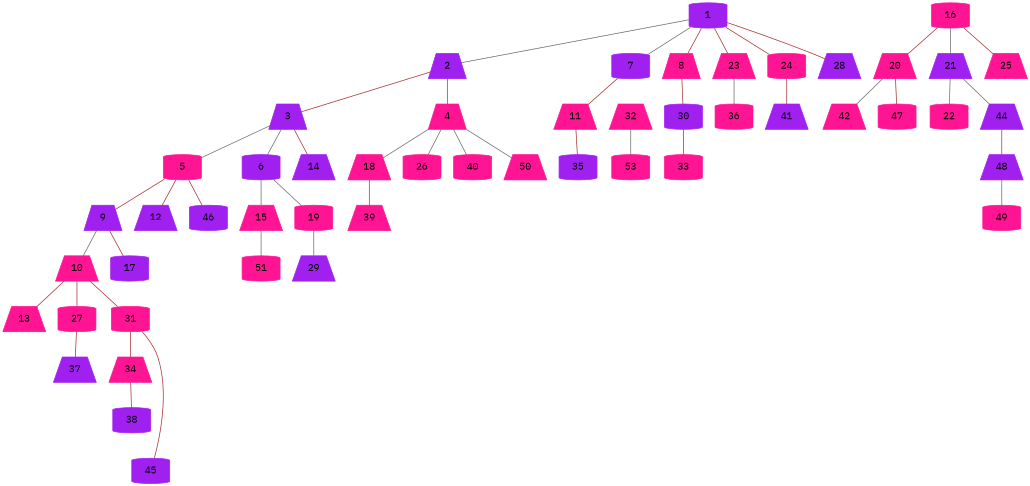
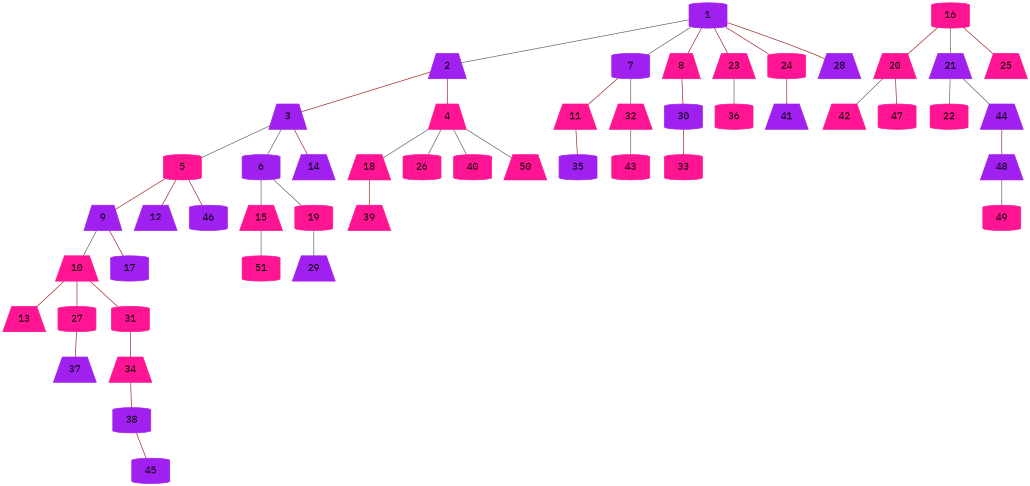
none -> (631, 91)
(631, 167) -> (631, 167)
(163, 393) -> (141, 446)
